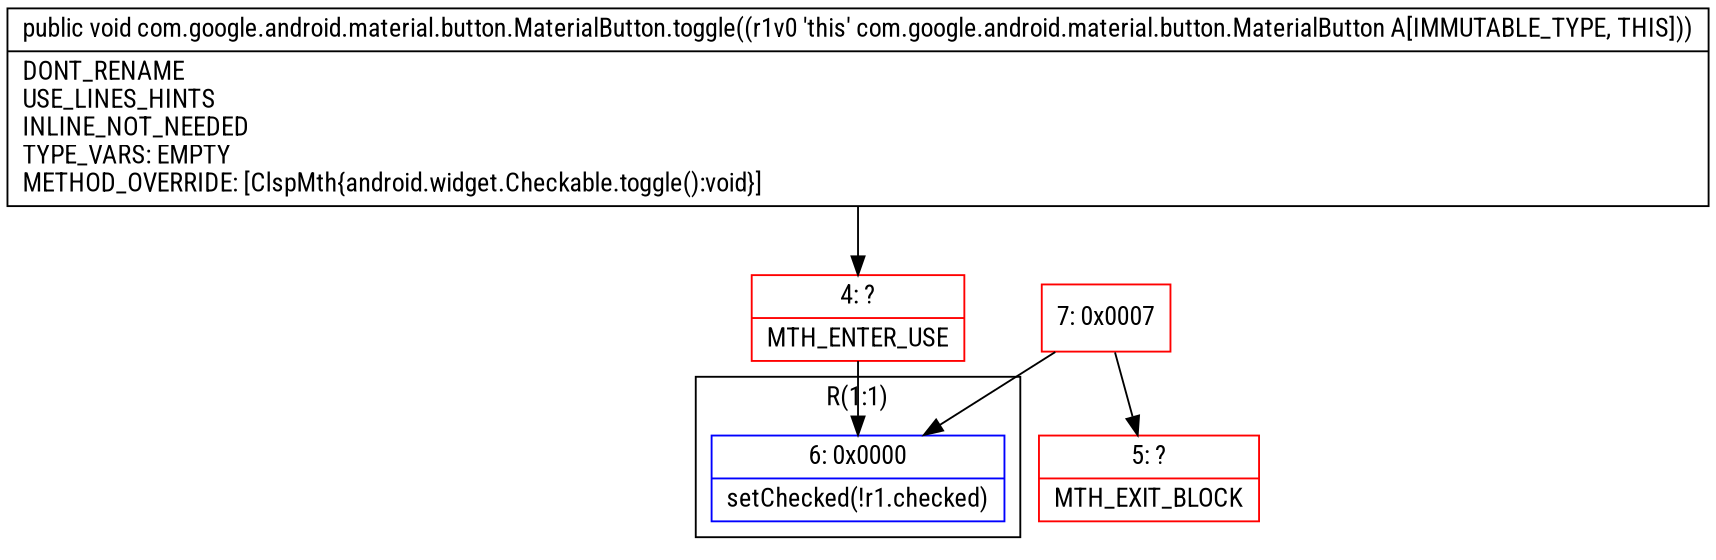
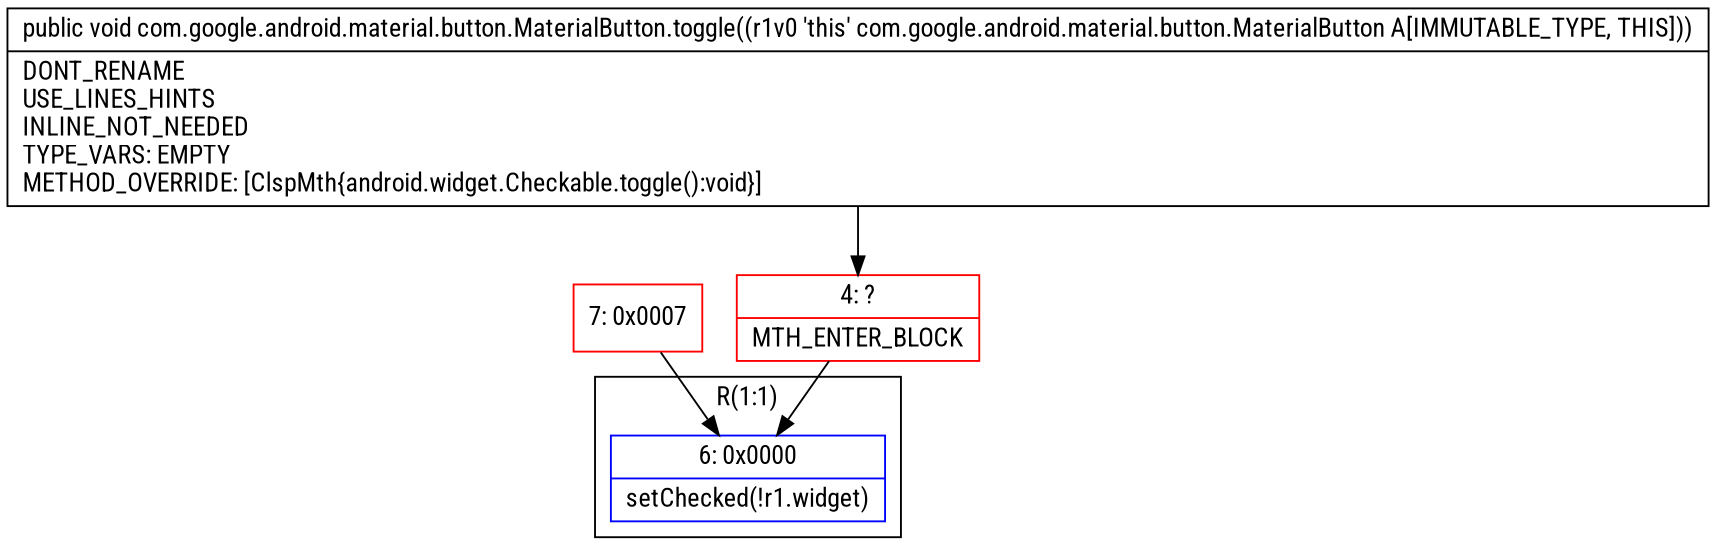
(858, 339) -> (858, 339)
(1149, 478) -> none
(858, 499) -> (748, 499)
